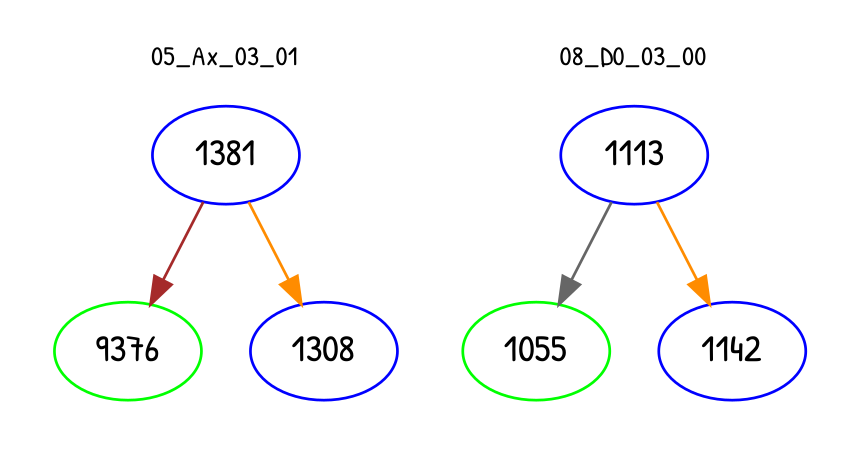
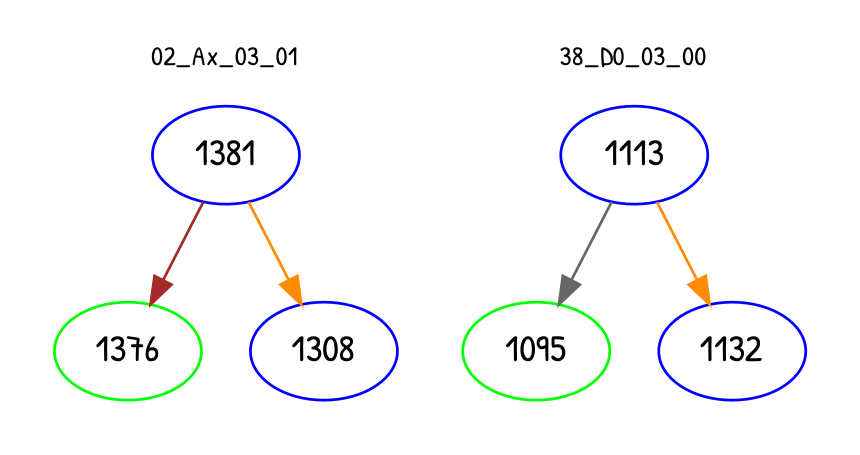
(226, 59) -> (226, 59)
(634, 59) -> (634, 59)
(128, 351) -> (128, 351)
(536, 351) -> (536, 351)
(732, 351) -> (732, 351)
